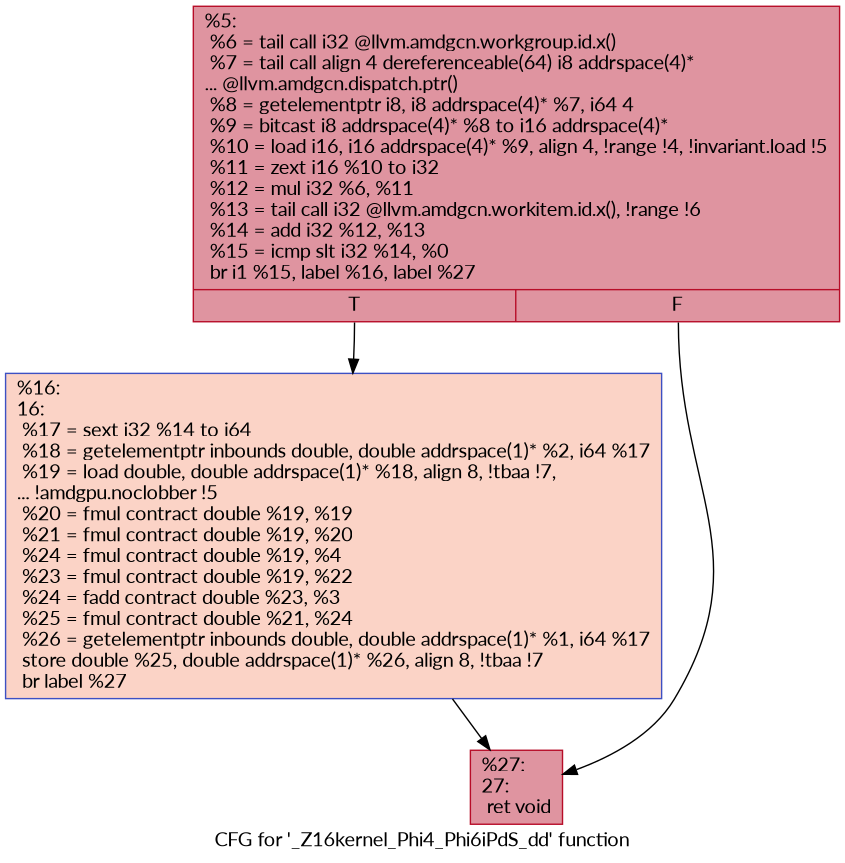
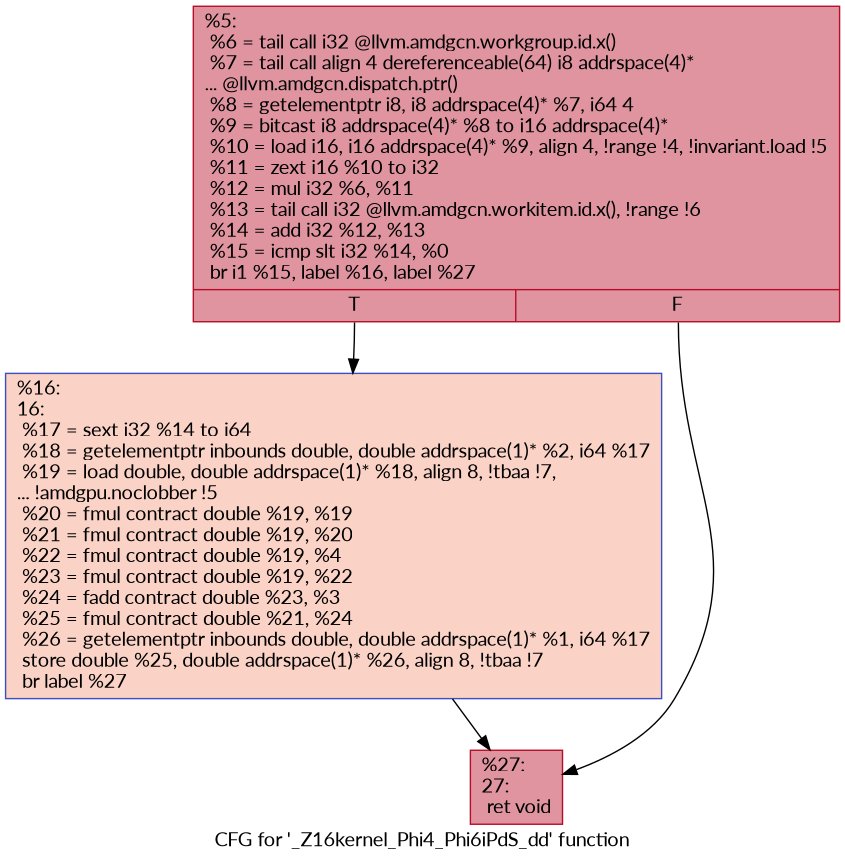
(179, 556) -> (179, 556)
